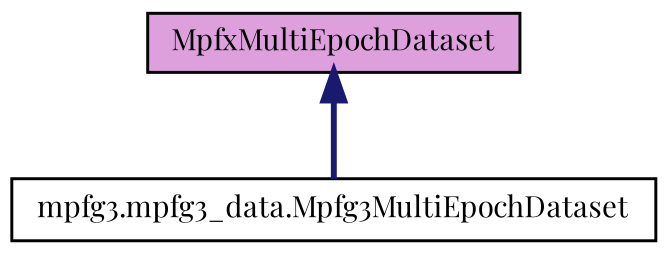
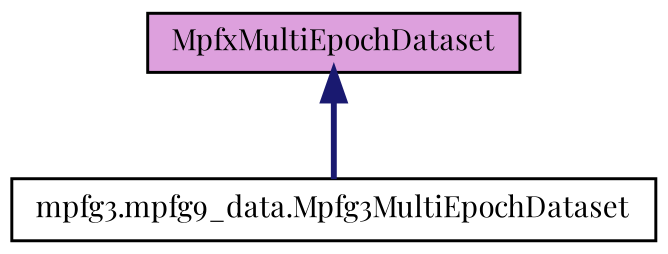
(334, 210) -> (334, 210)
